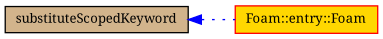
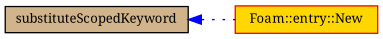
(306, 20) -> (306, 20)
